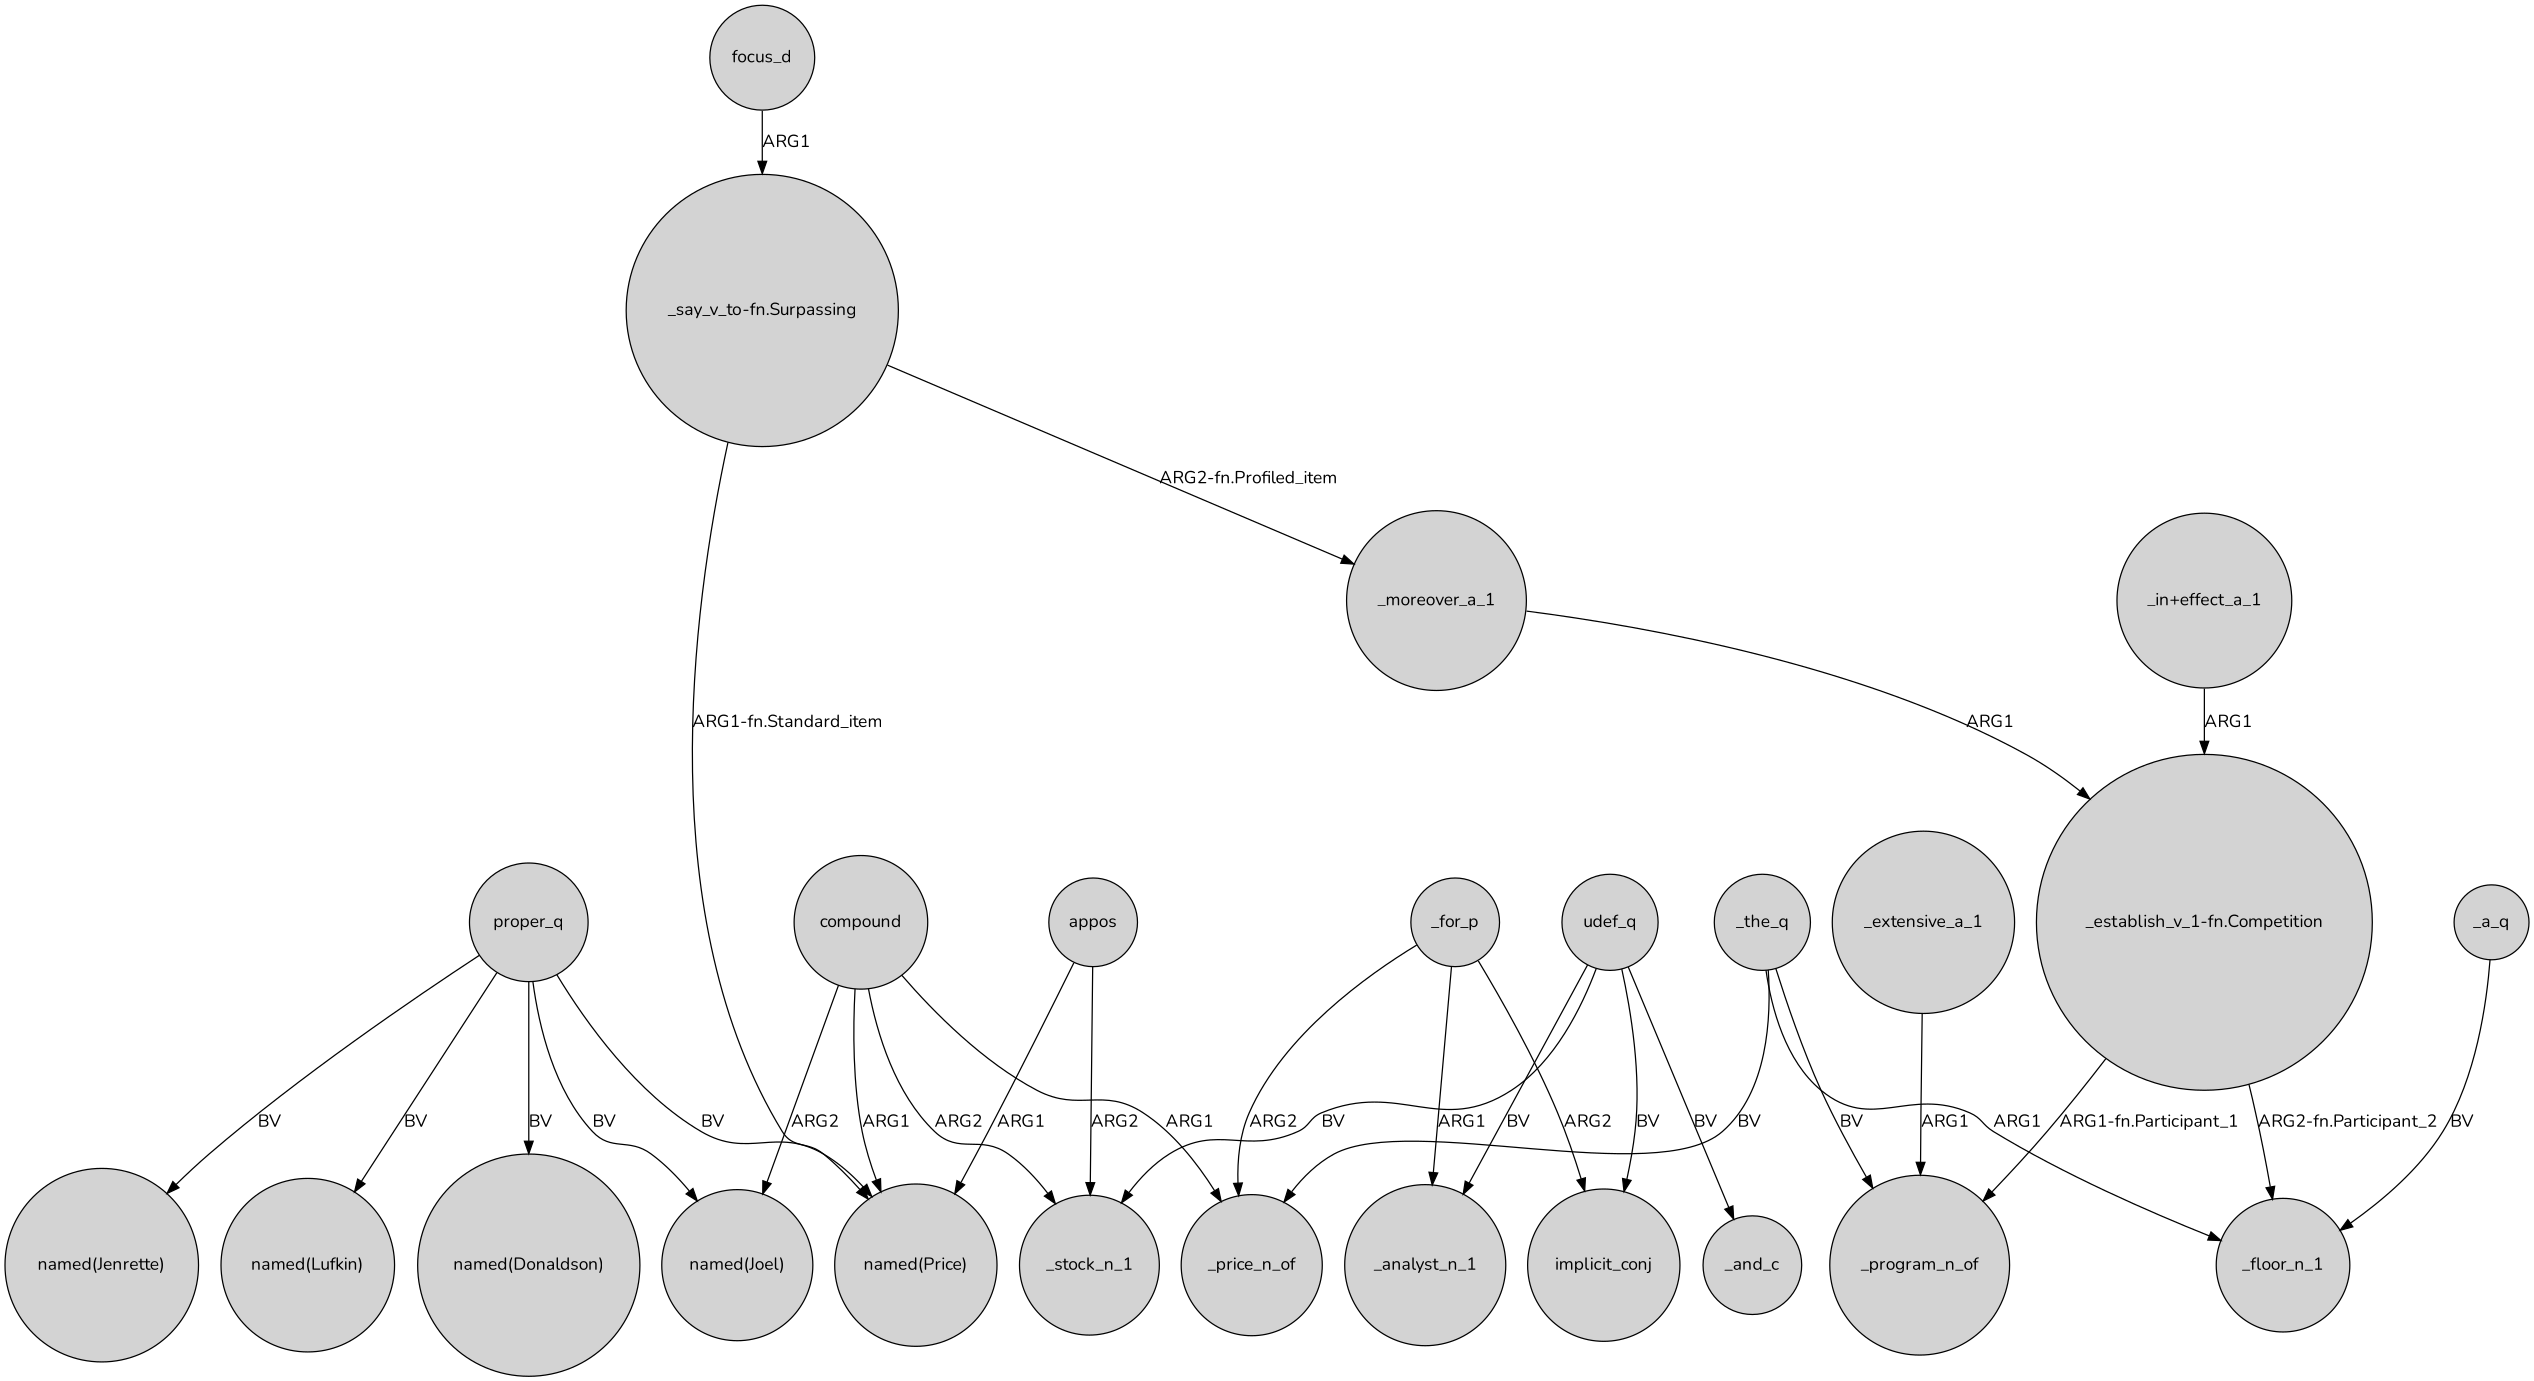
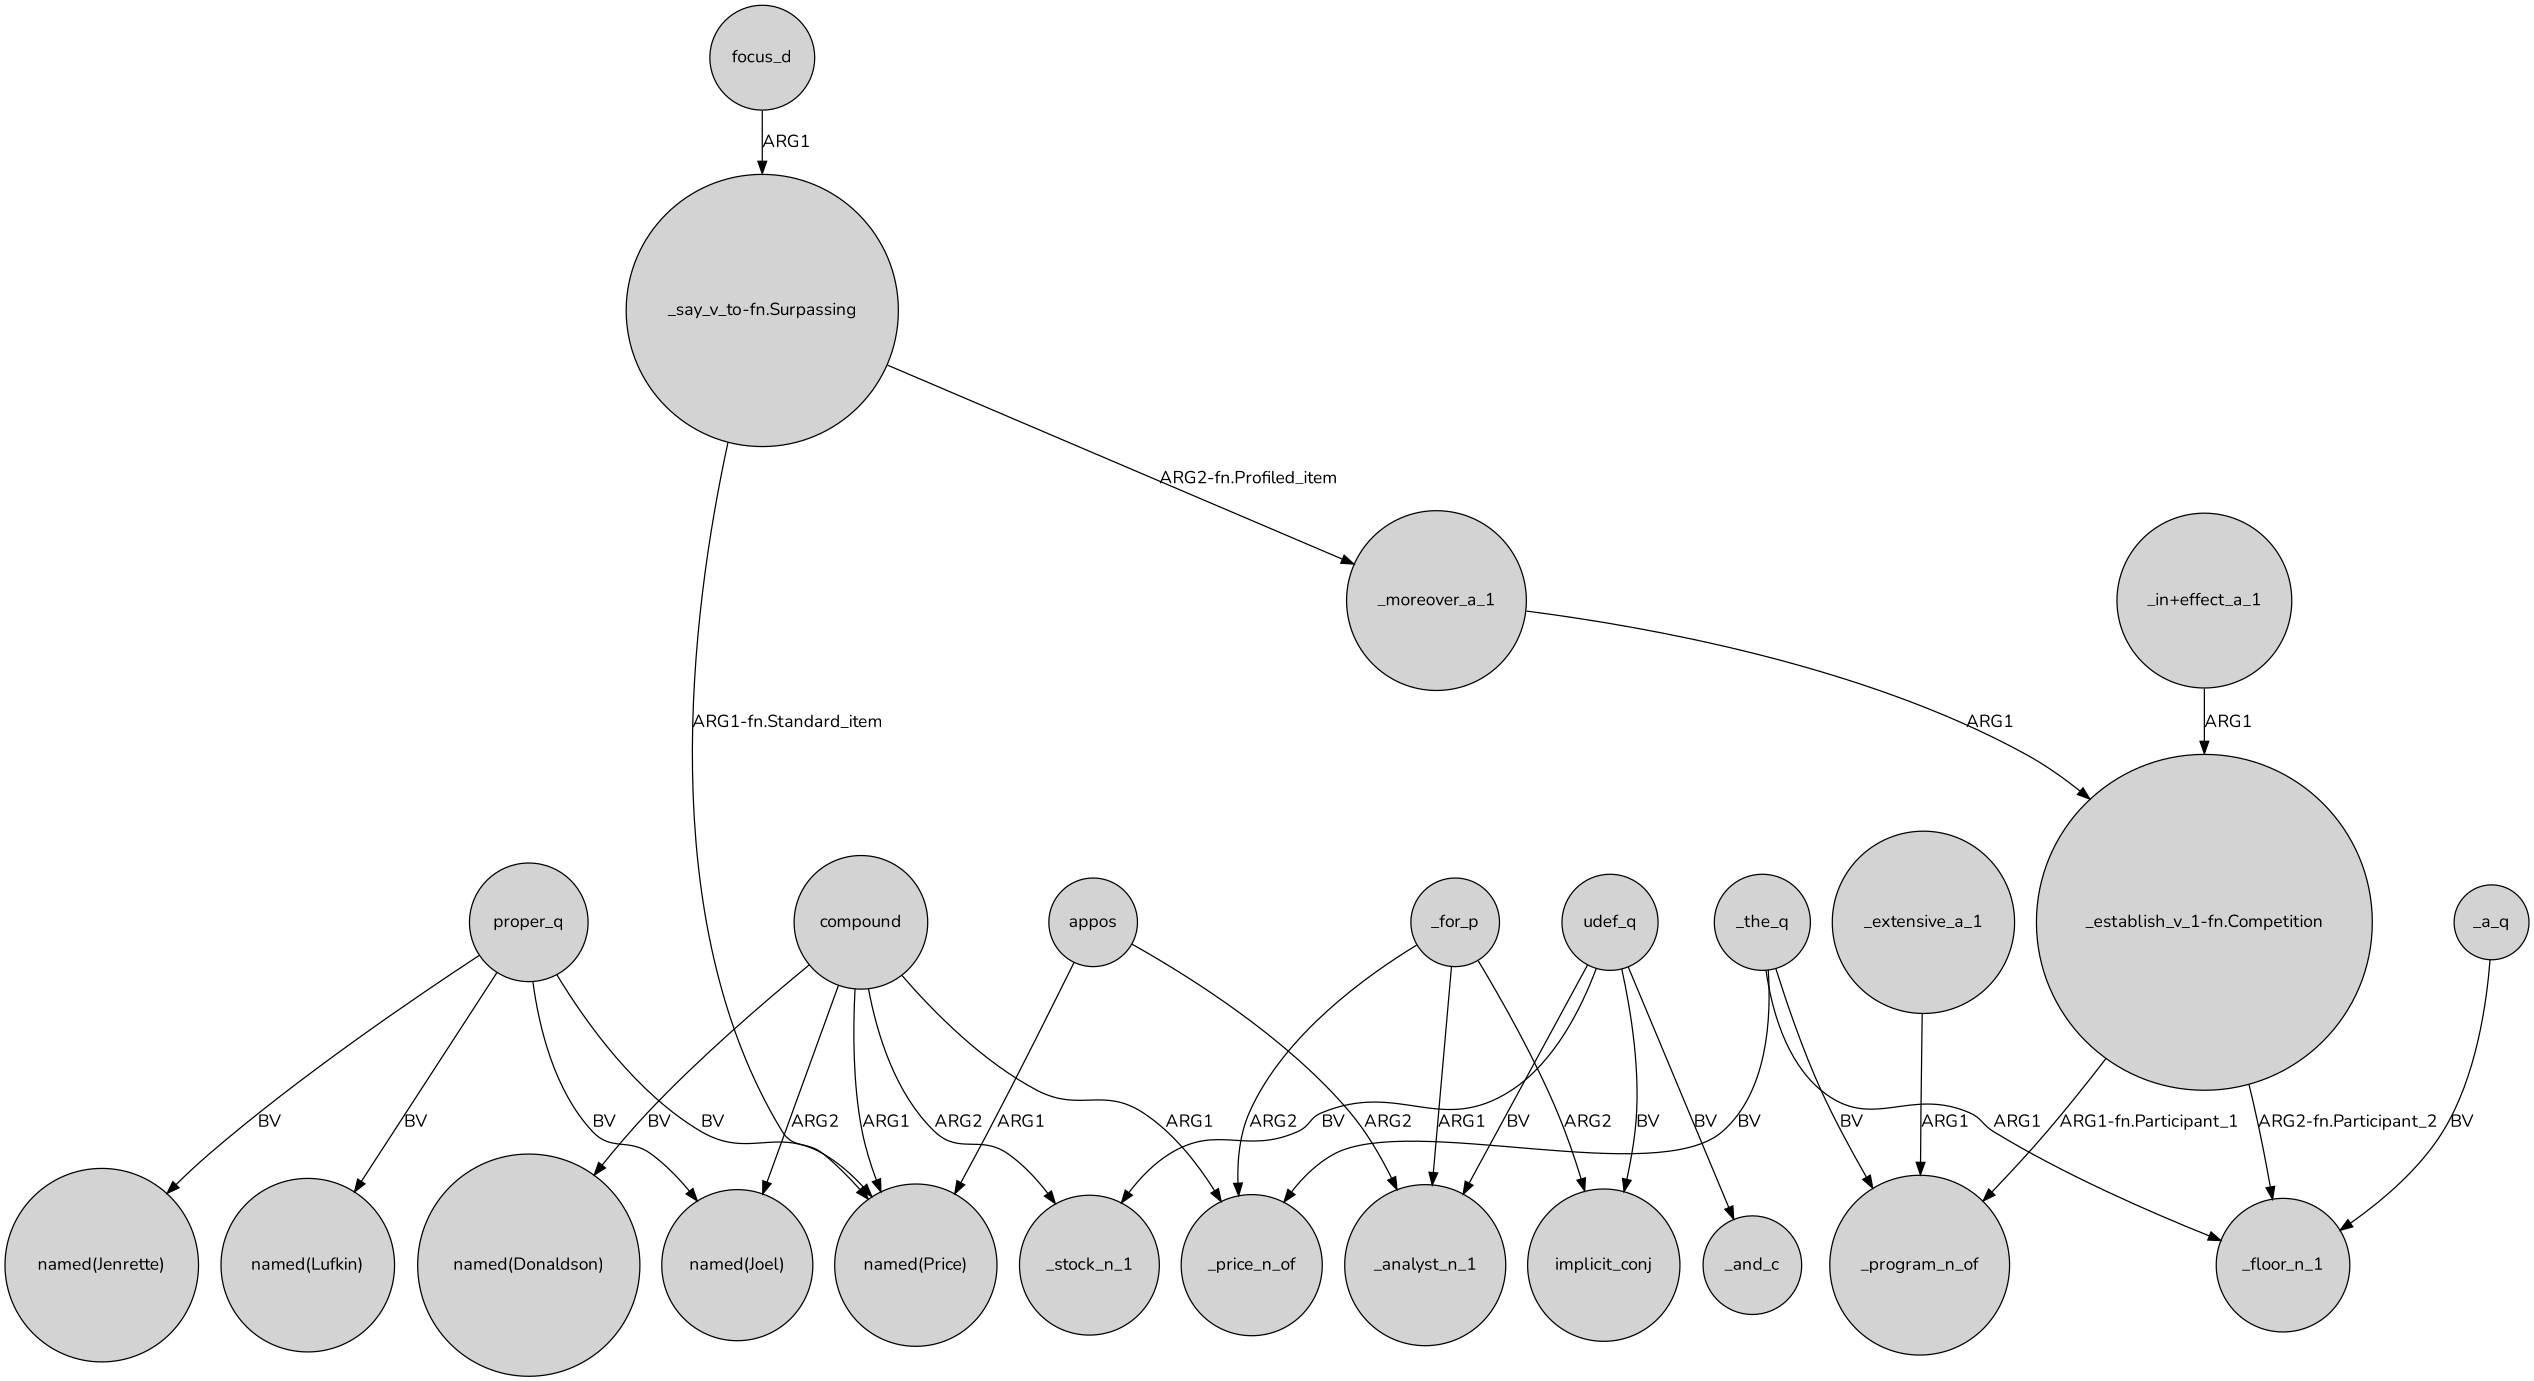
(529, 1061) -> (701, 1060)
(1091, 1075) -> (1279, 1043)
